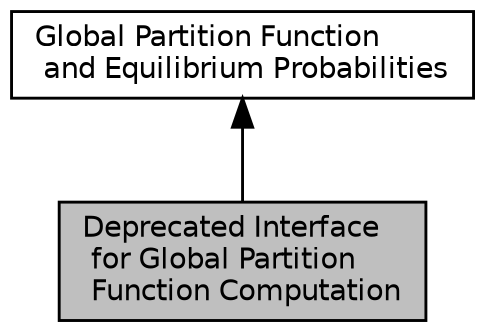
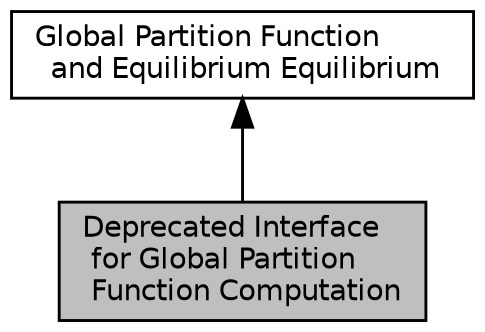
(243, 55) -> (243, 55)
